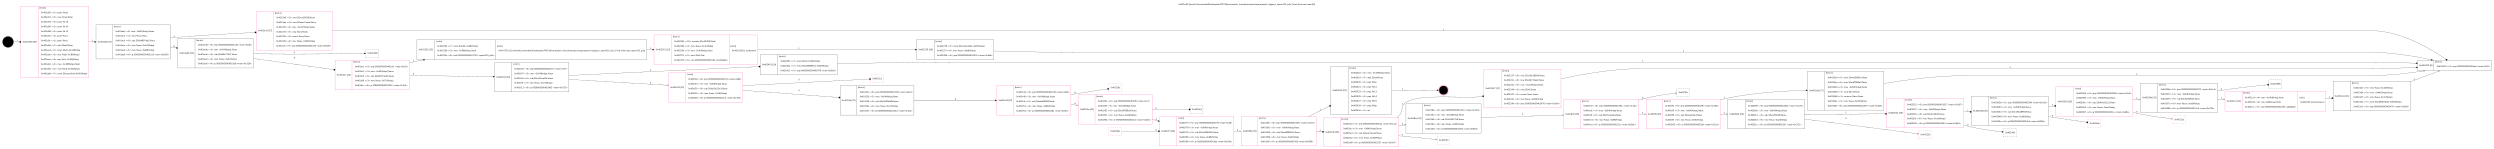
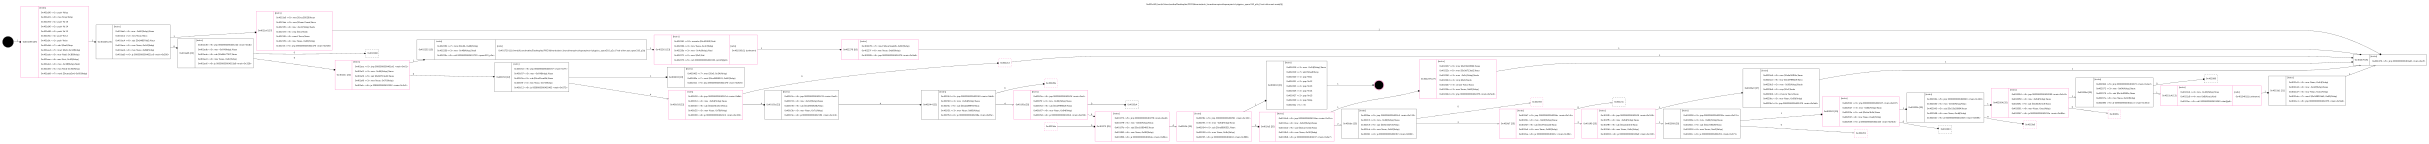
(955, 50) -> (880, 50)
(1627, 62) -> (1681, 57)
(1034, 100) -> (959, 105)
(1417, 138) -> (1473, 111)
